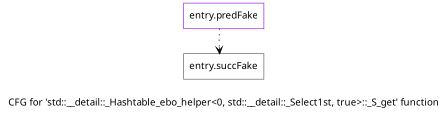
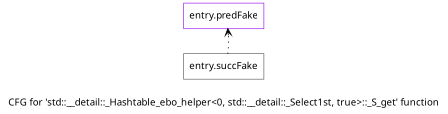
(219, 38) -> (228, 45)
